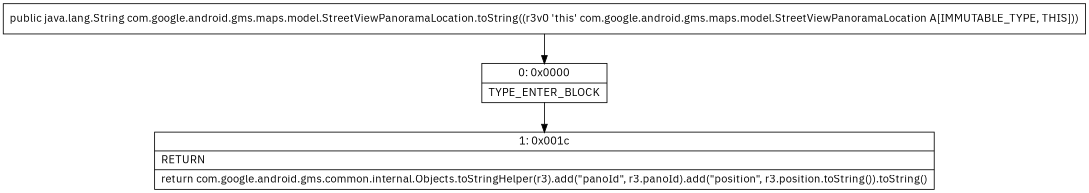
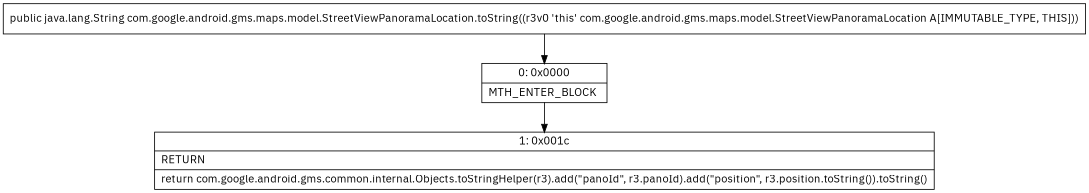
(544, 92) -> (543, 92)
